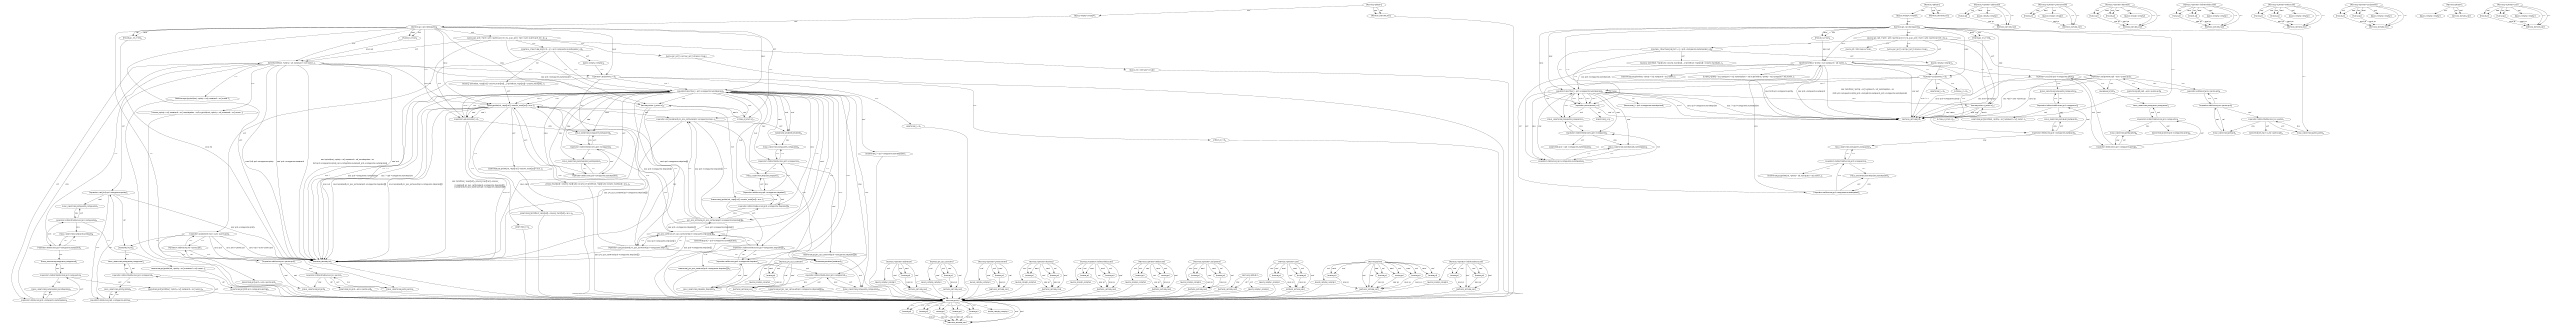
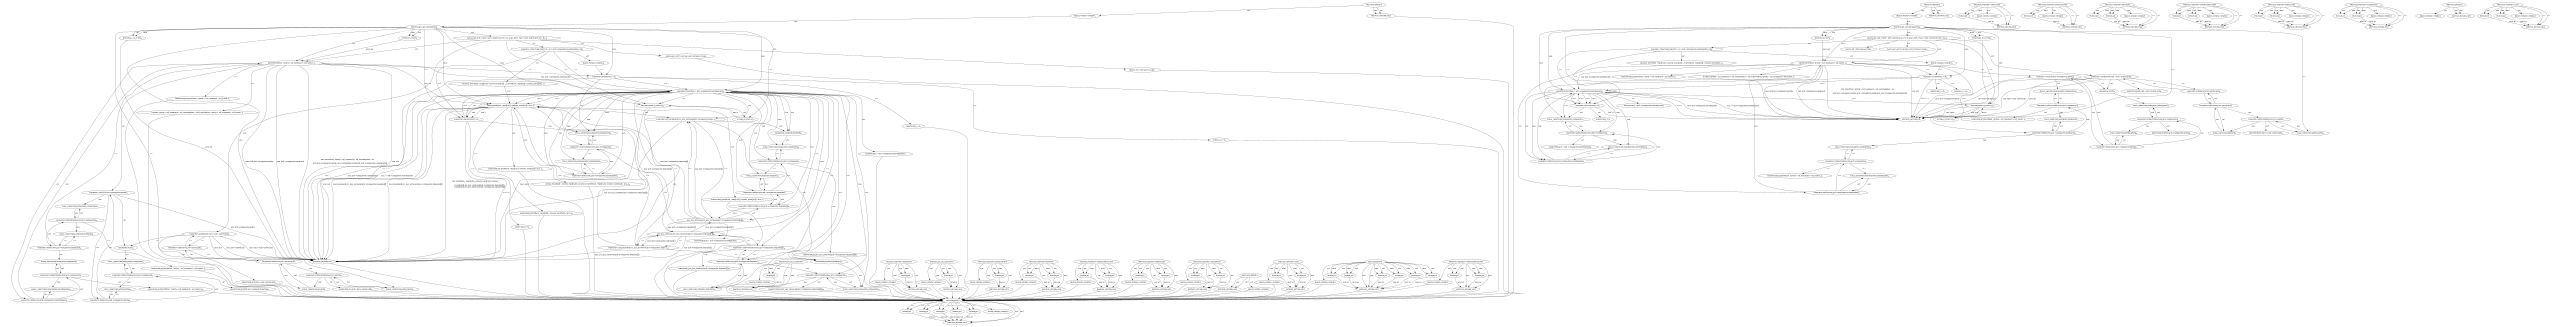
none -> (1349, 275)
